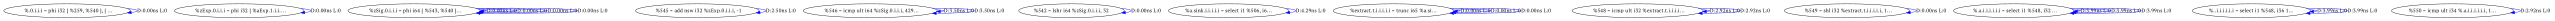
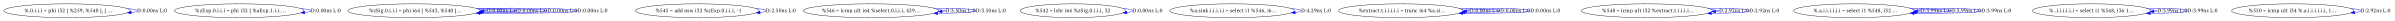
(870, 11) -> (871, 11)
(1229, 11) -> (1232, 11)
(1393, 11) -> (1401, 11)
(1847, 11) -> none
